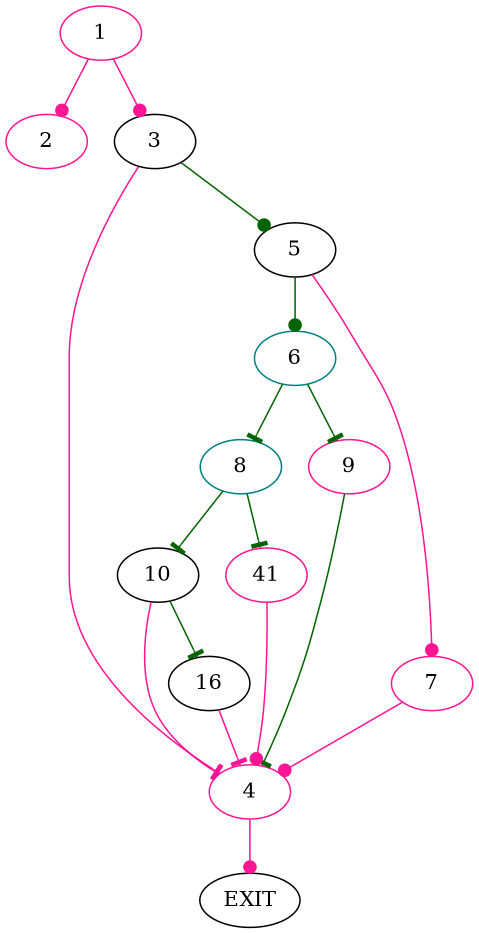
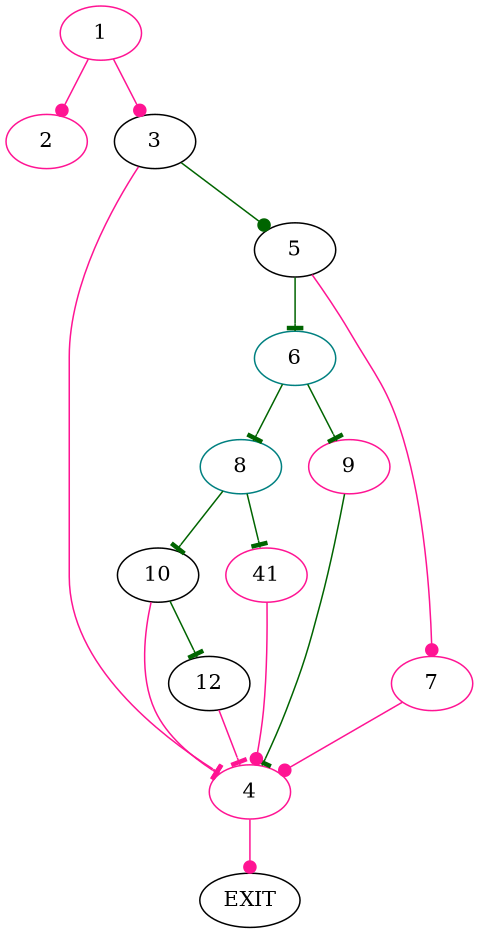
(295, 298) -> (295, 301)
(209, 684) -> (209, 684)
